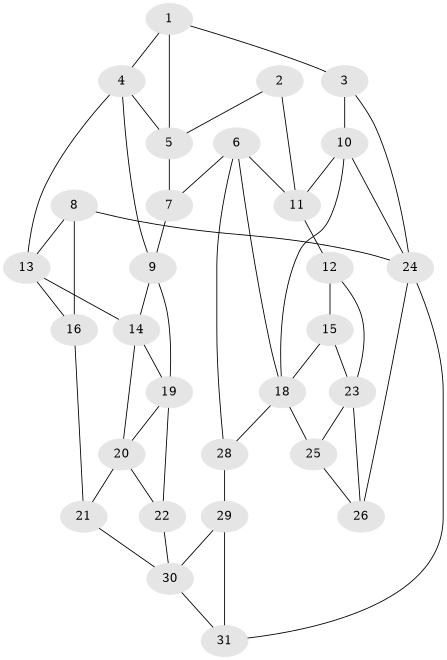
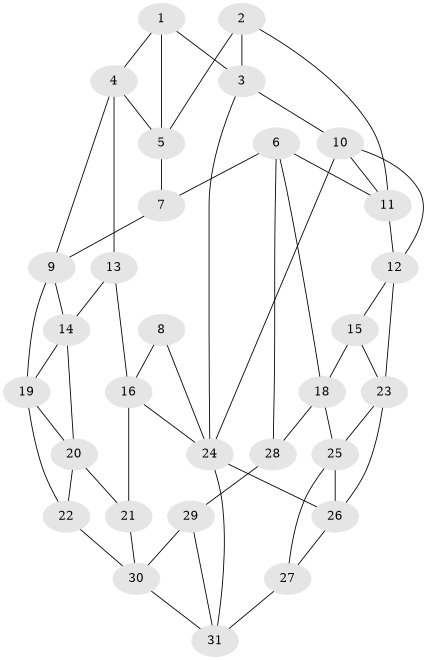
none -> (242, 50)
(51, 237) -> none
(295, 261) -> (418, 189)
none -> (169, 423)
none -> (288, 579)
